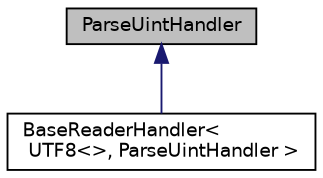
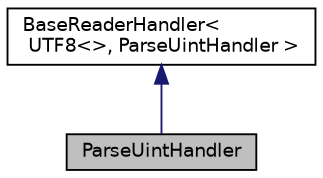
(161, 88) -> (161, 109)
